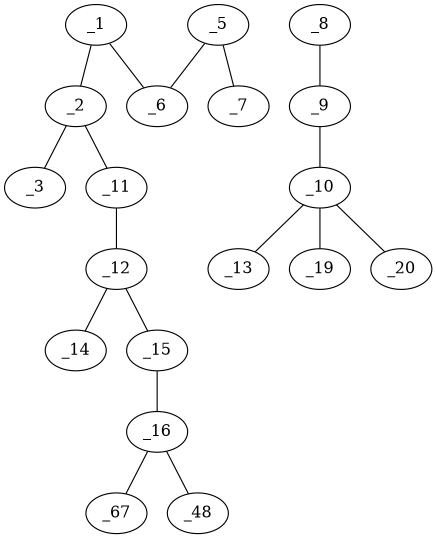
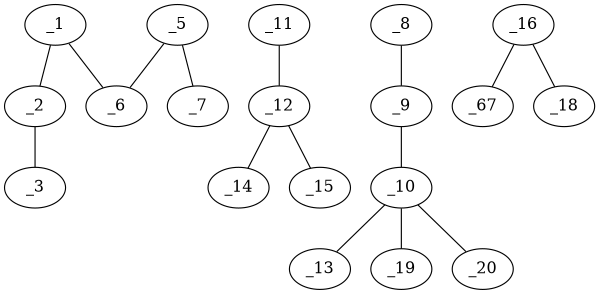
(96, 147) -> none
(157, 391) -> none
(198, 513) -> (564, 106)
